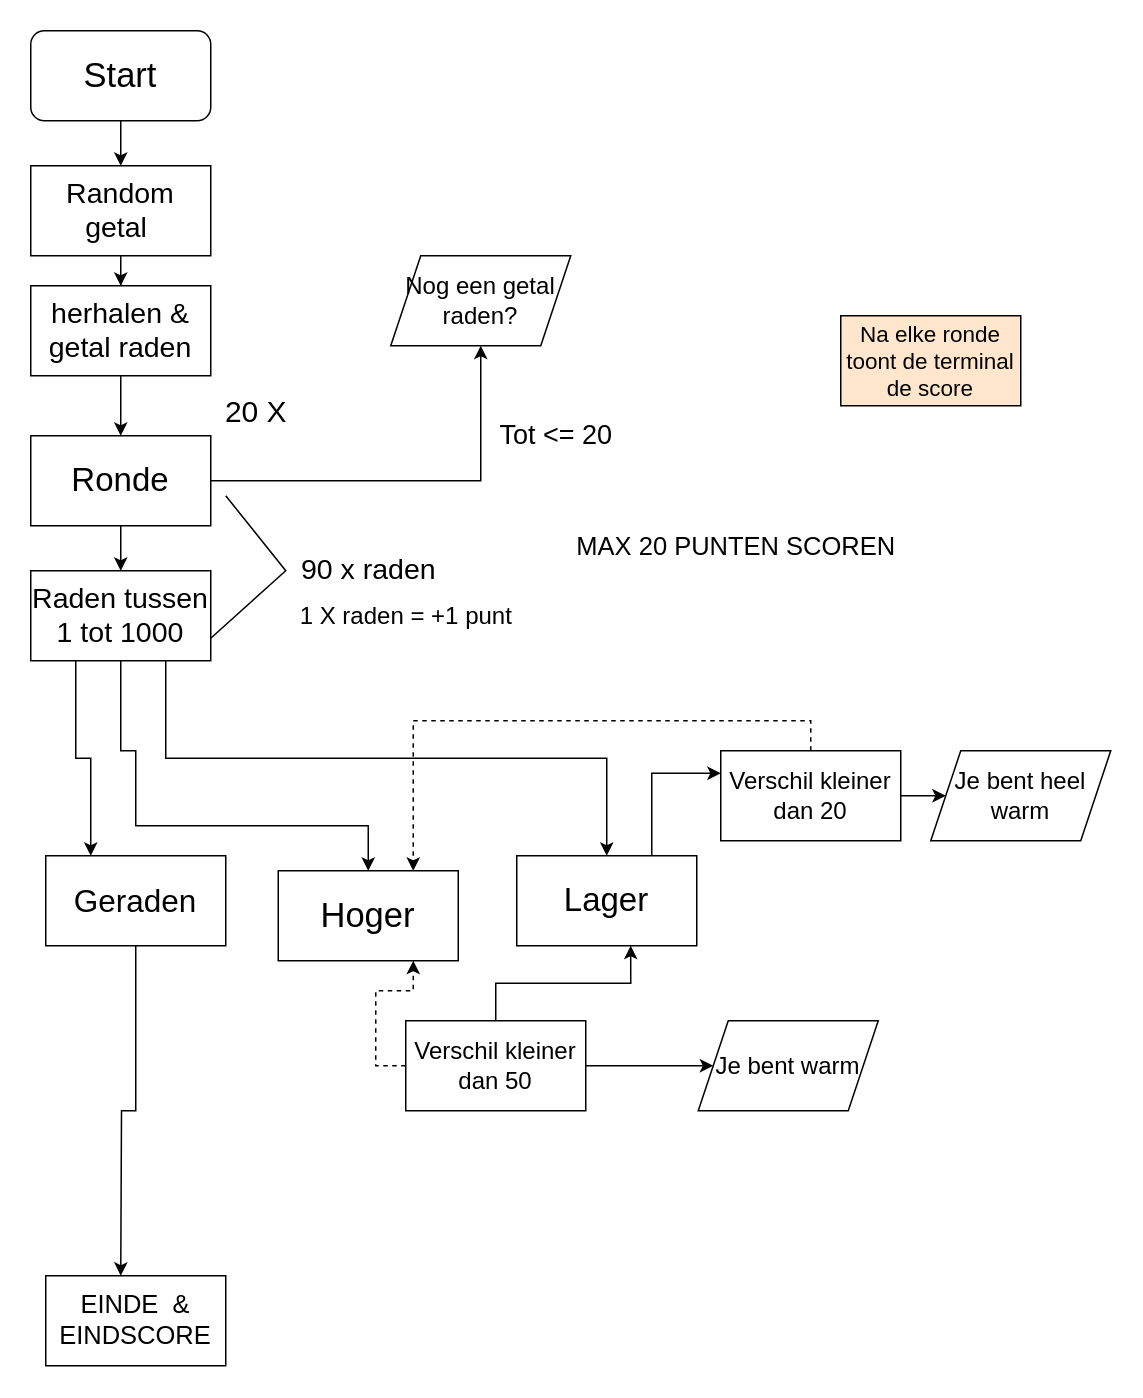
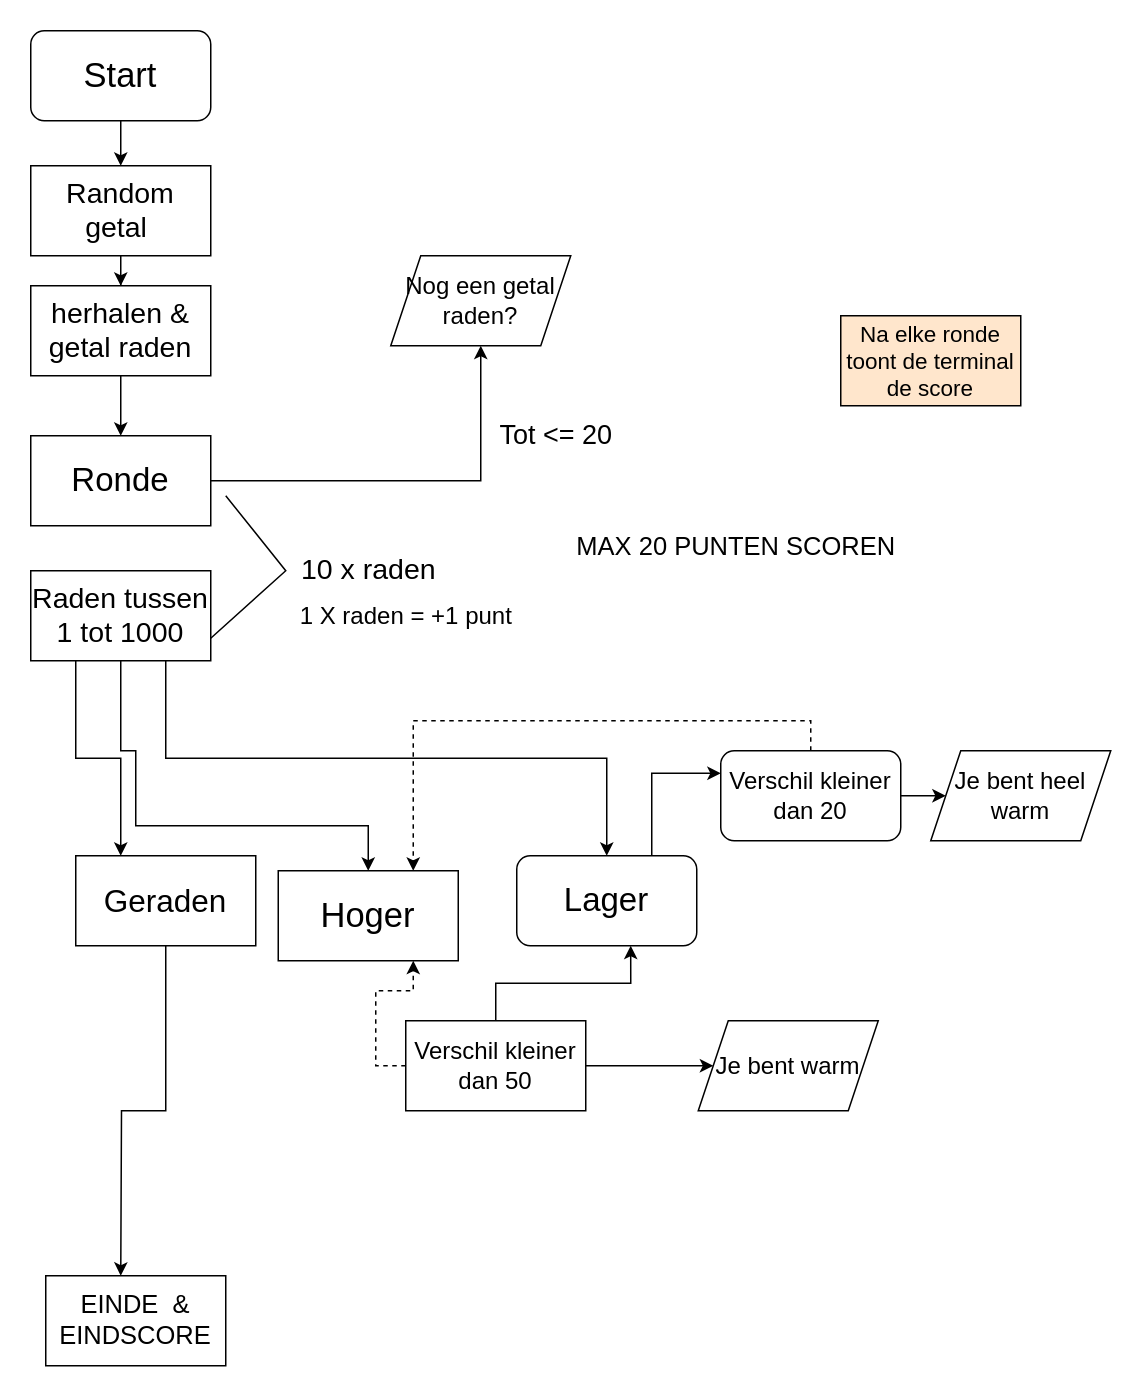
(256, 410) -> none
(121, 543) -> none
(369, 571) -> (369, 571)
(811, 796) -> (811, 796)
(136, 901) -> (166, 901)
(607, 901) -> (607, 901)
